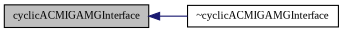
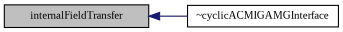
(77, 16) -> (77, 16)
